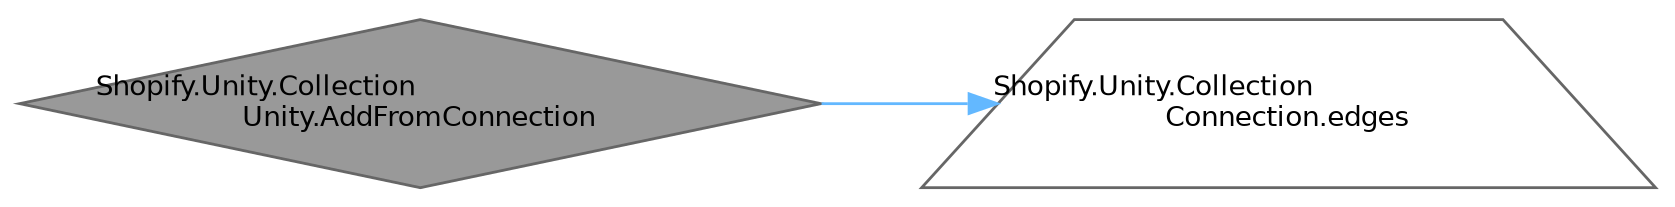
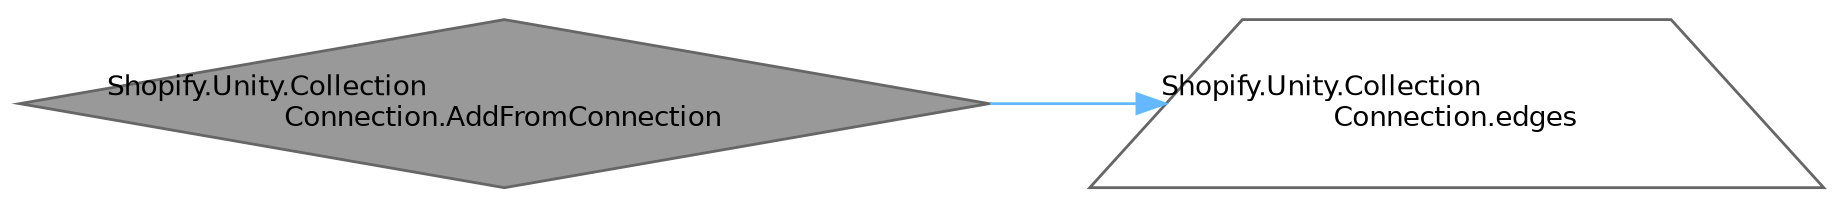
(420, 104) -> (504, 104)
